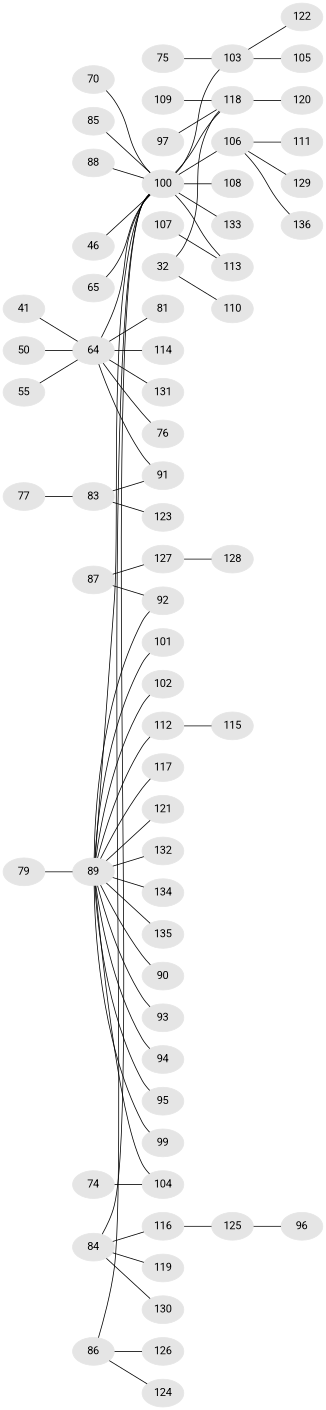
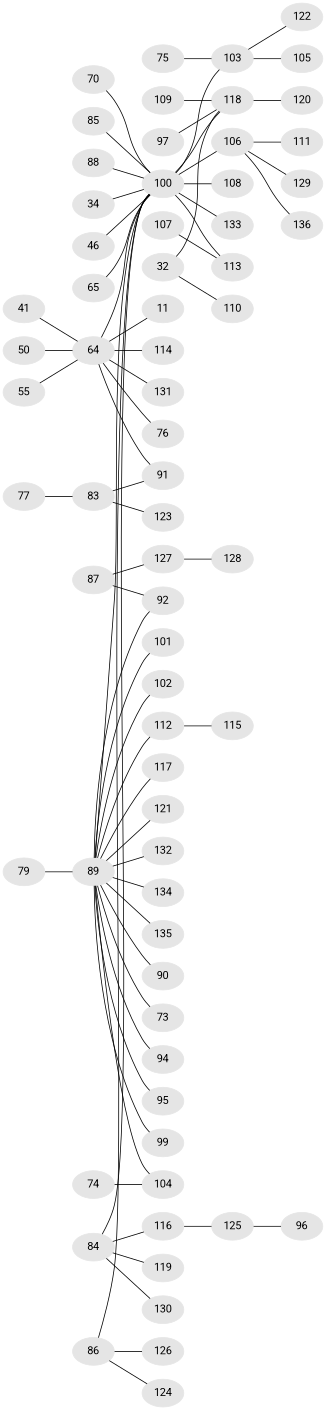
none -> (93, 205)
(163, 309) -> (163, 309)
(163, 1018) -> (163, 1018)
